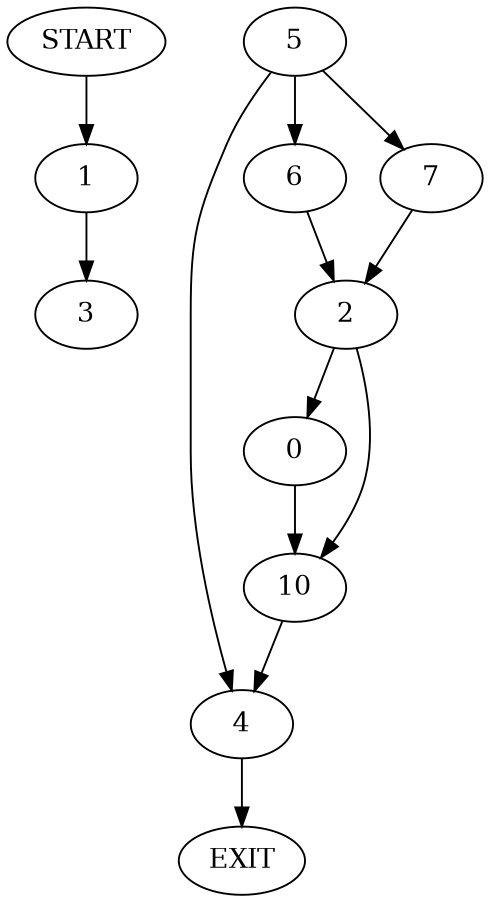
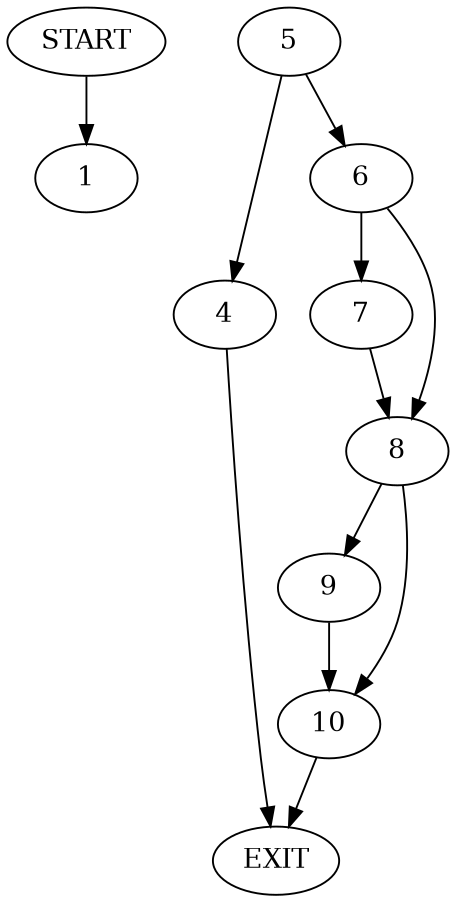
(356, 103) -> (361, 237)
(86, 315) -> none
(346, 315) -> (397, 451)
(295, 451) -> (329, 588)
(272, 647) -> (306, 783)
